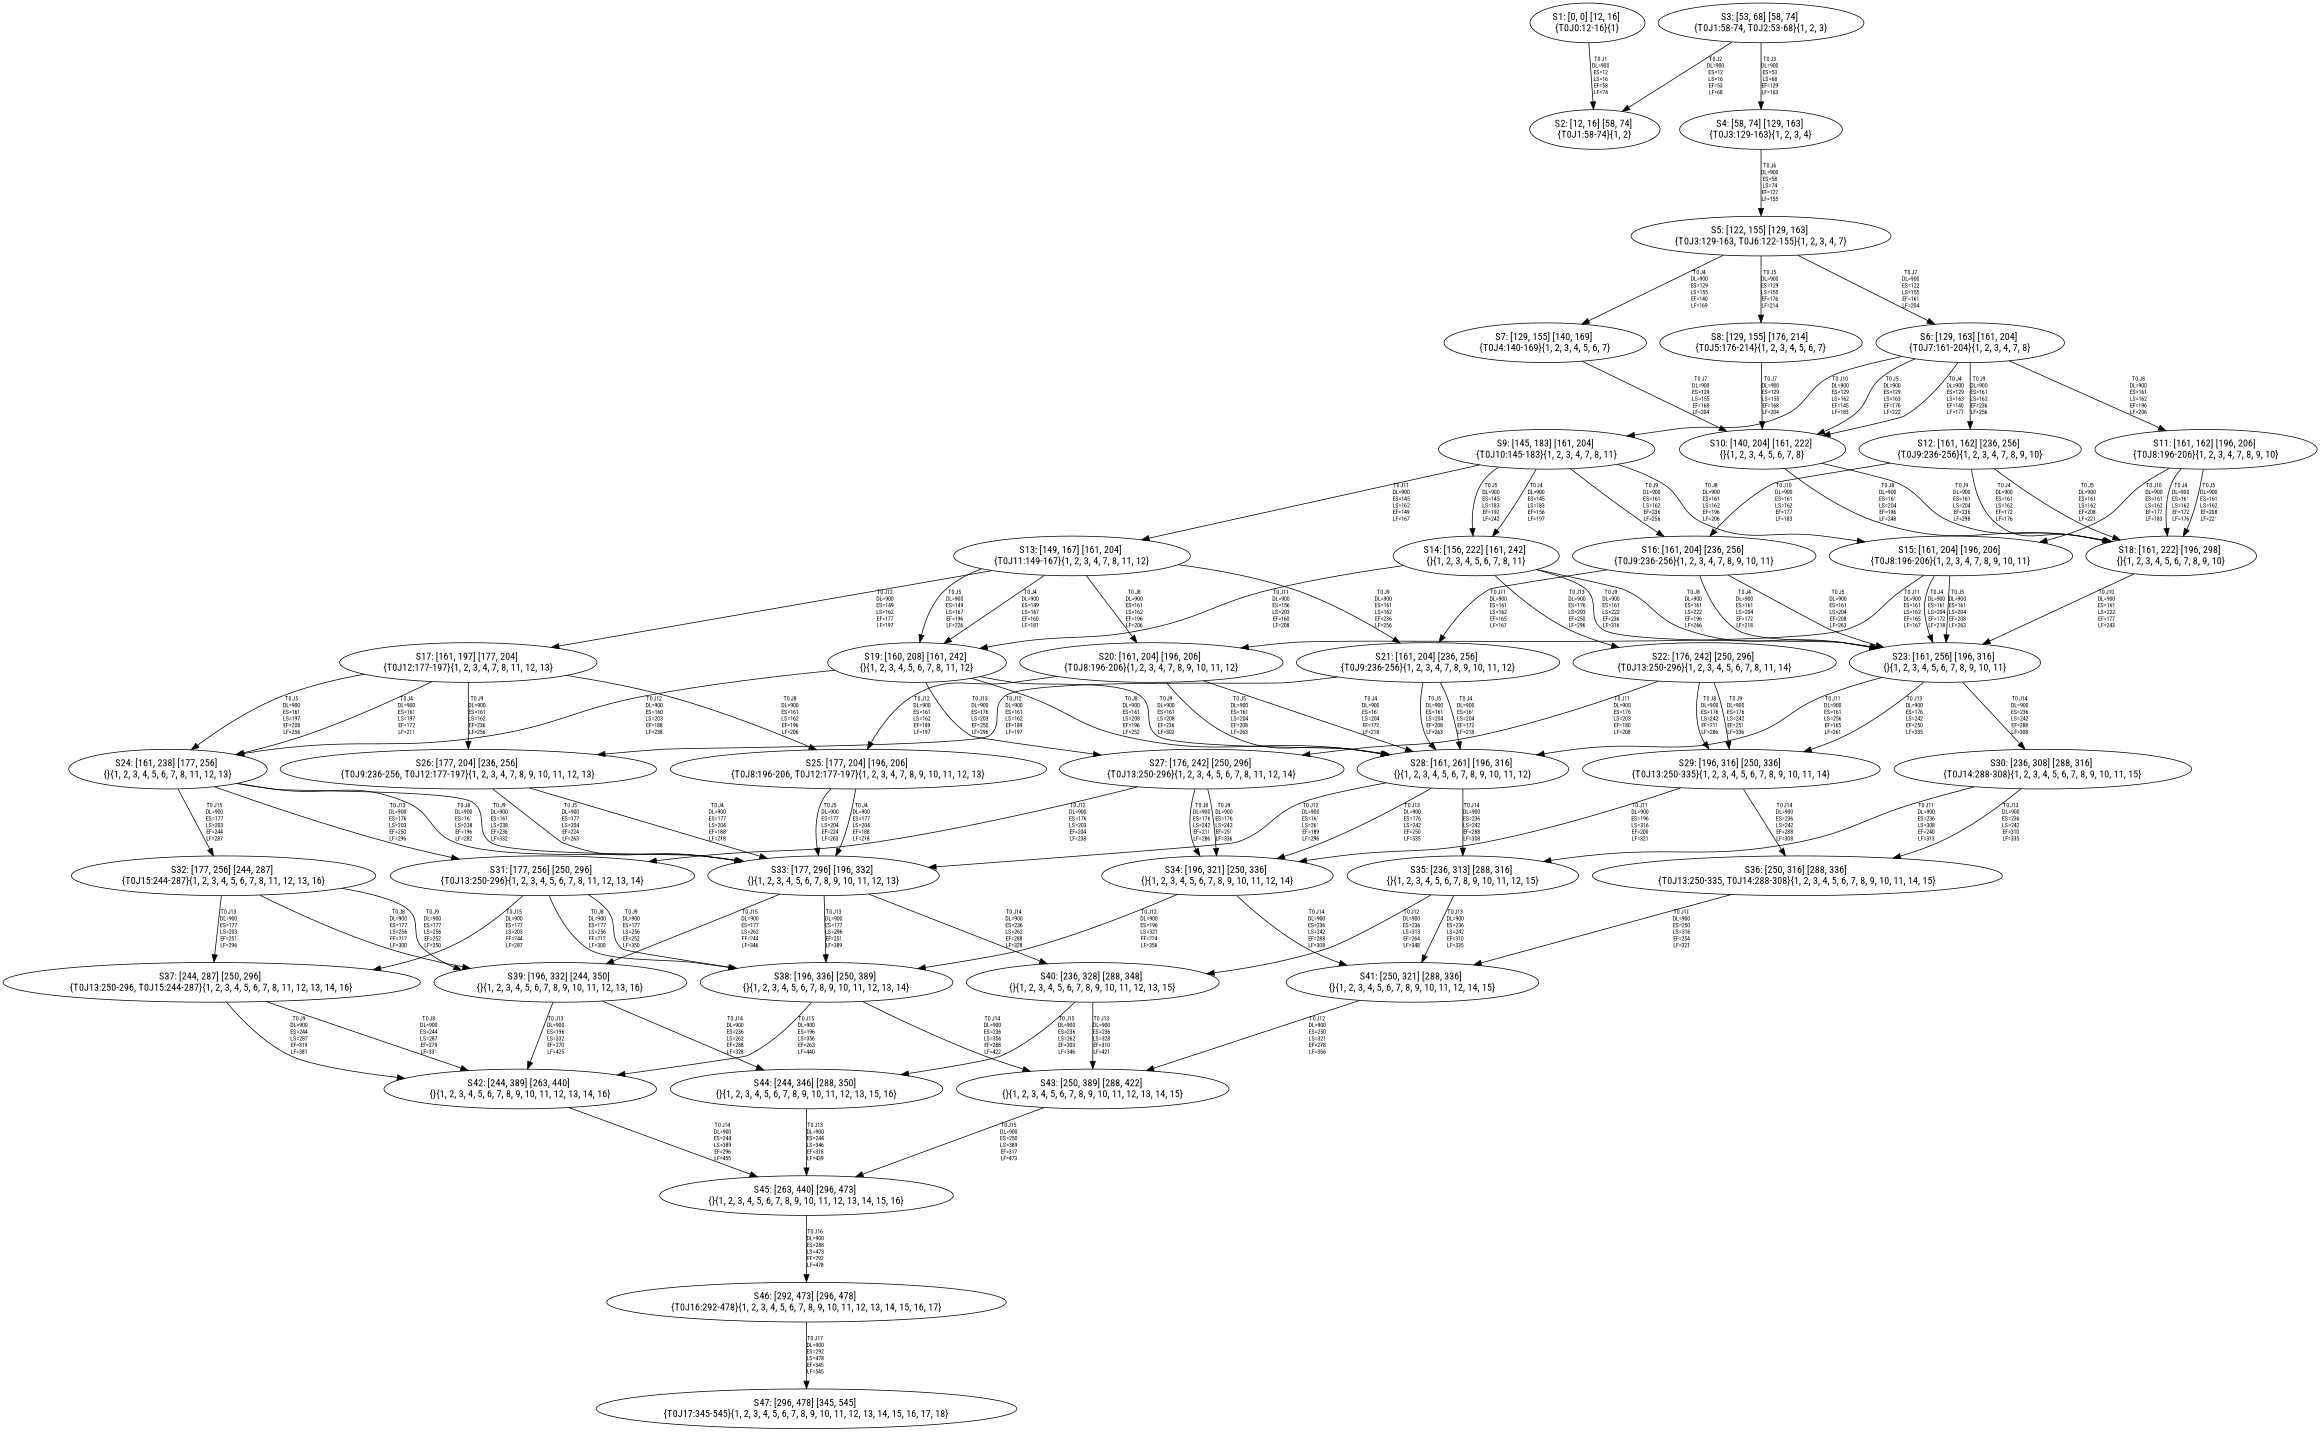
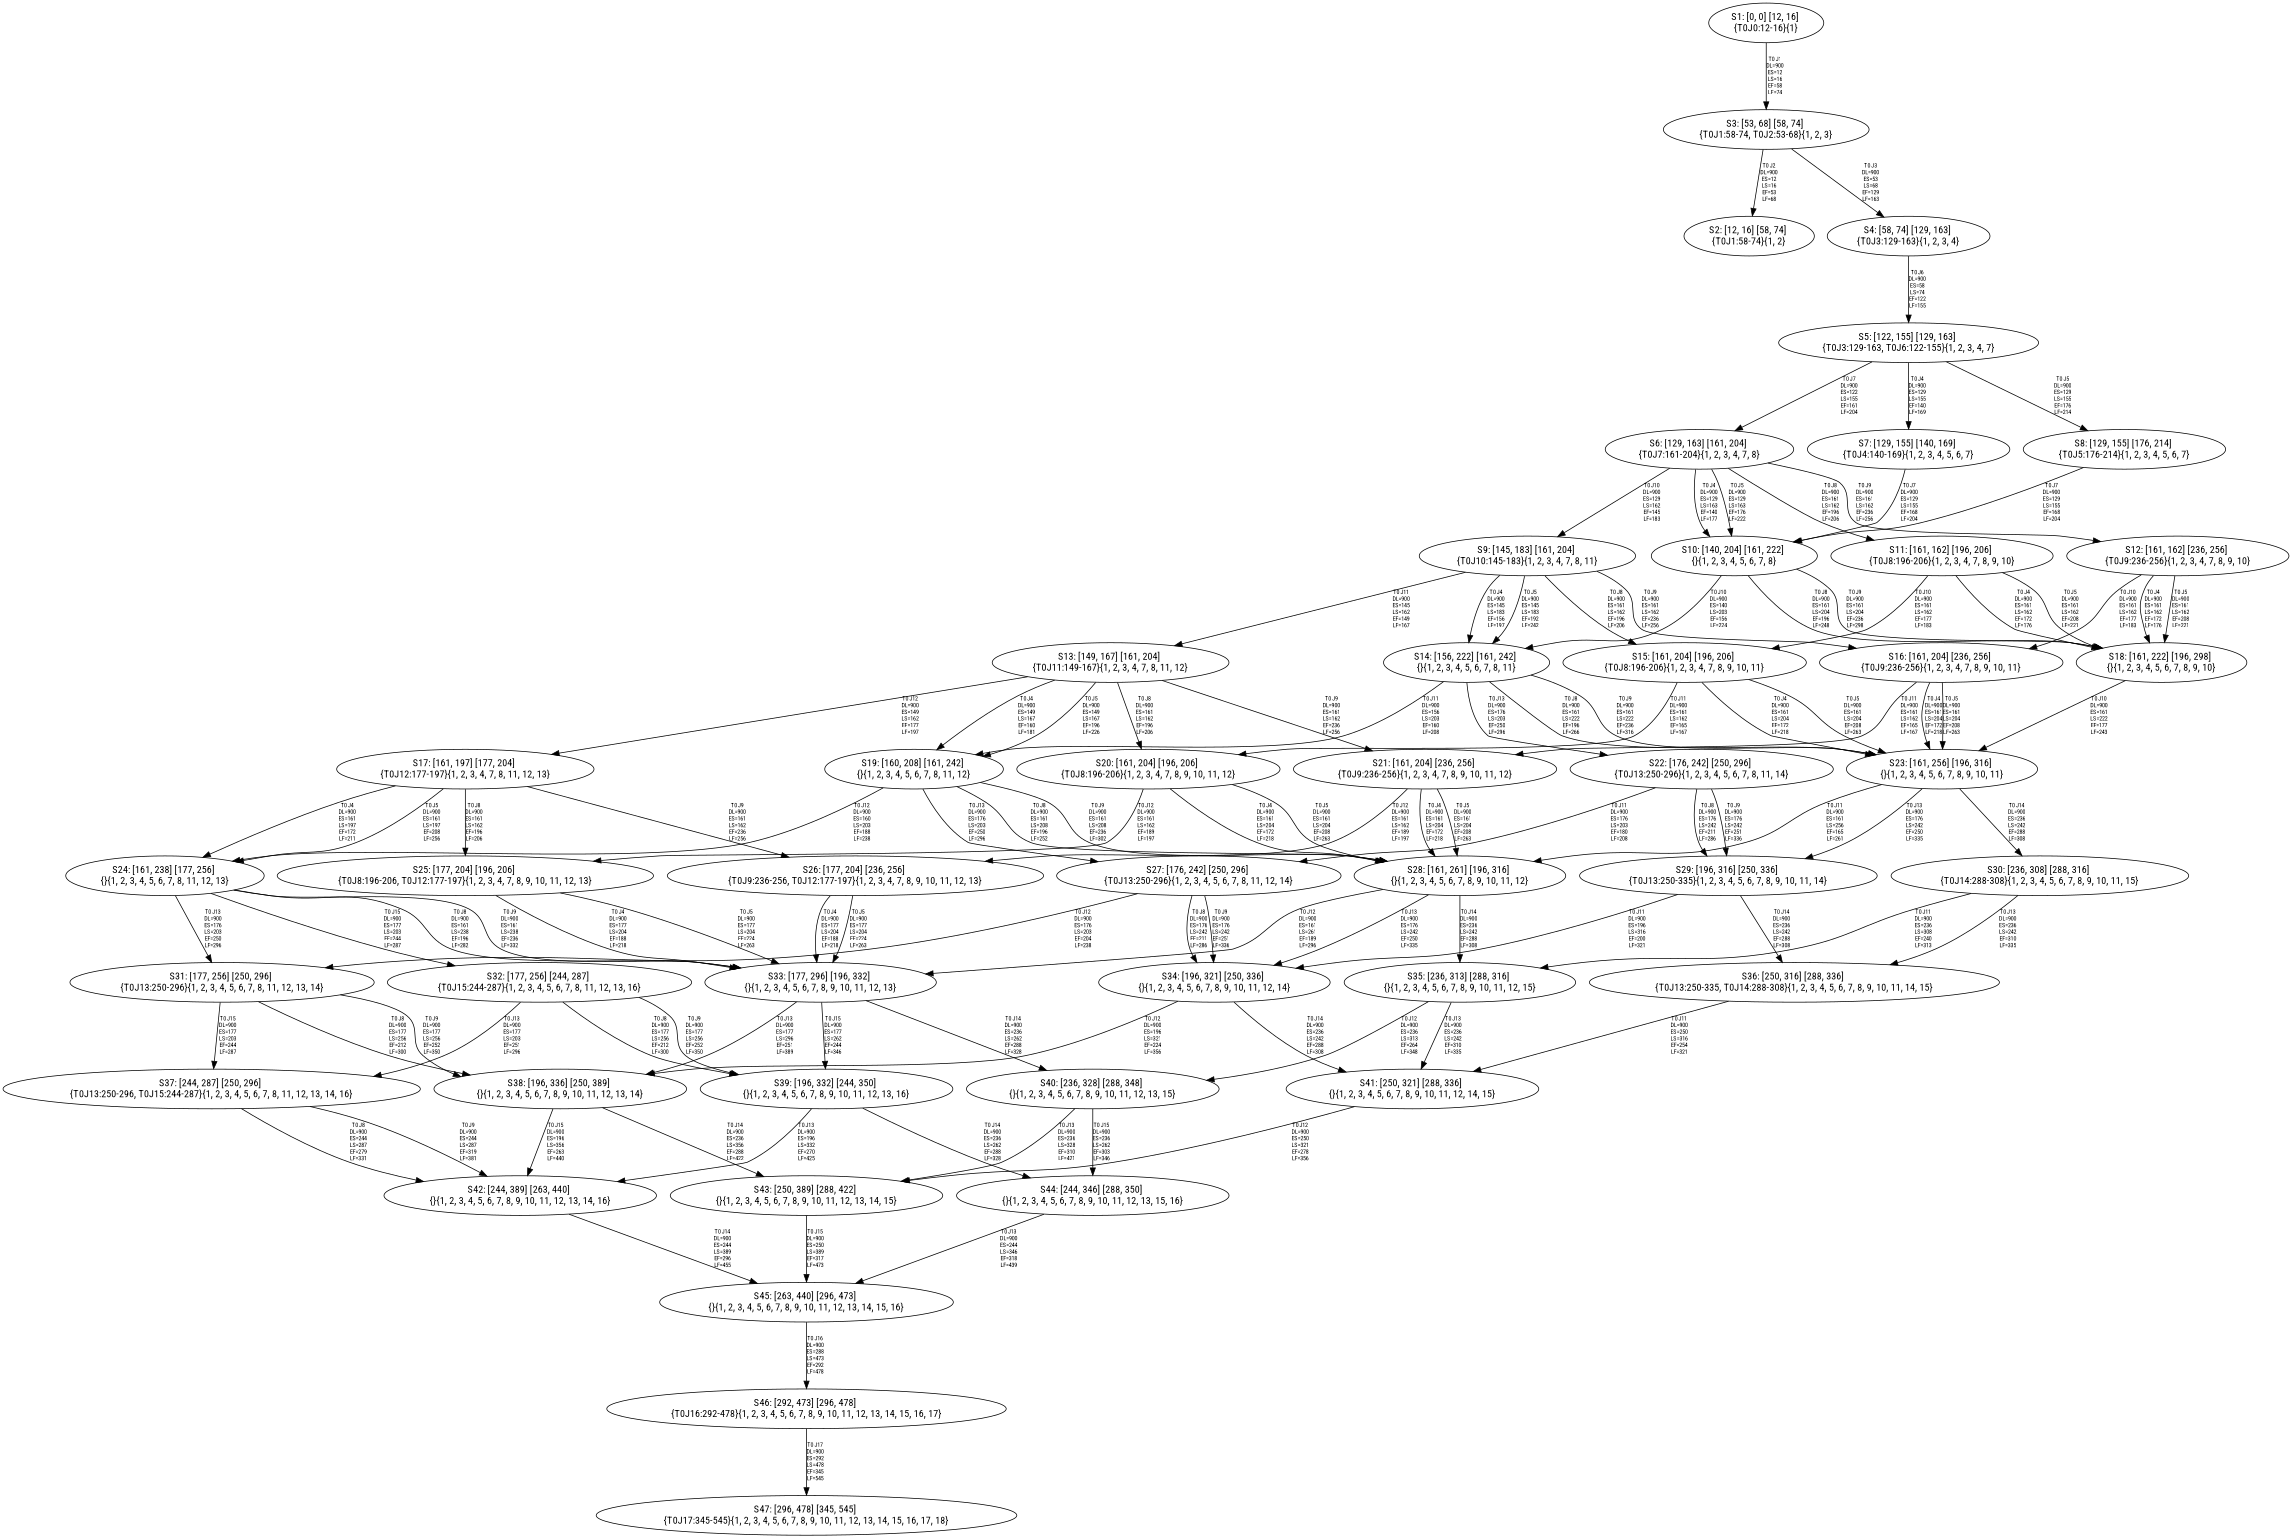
(1591, 72) -> (1766, 72)
none -> (1638, 638)
